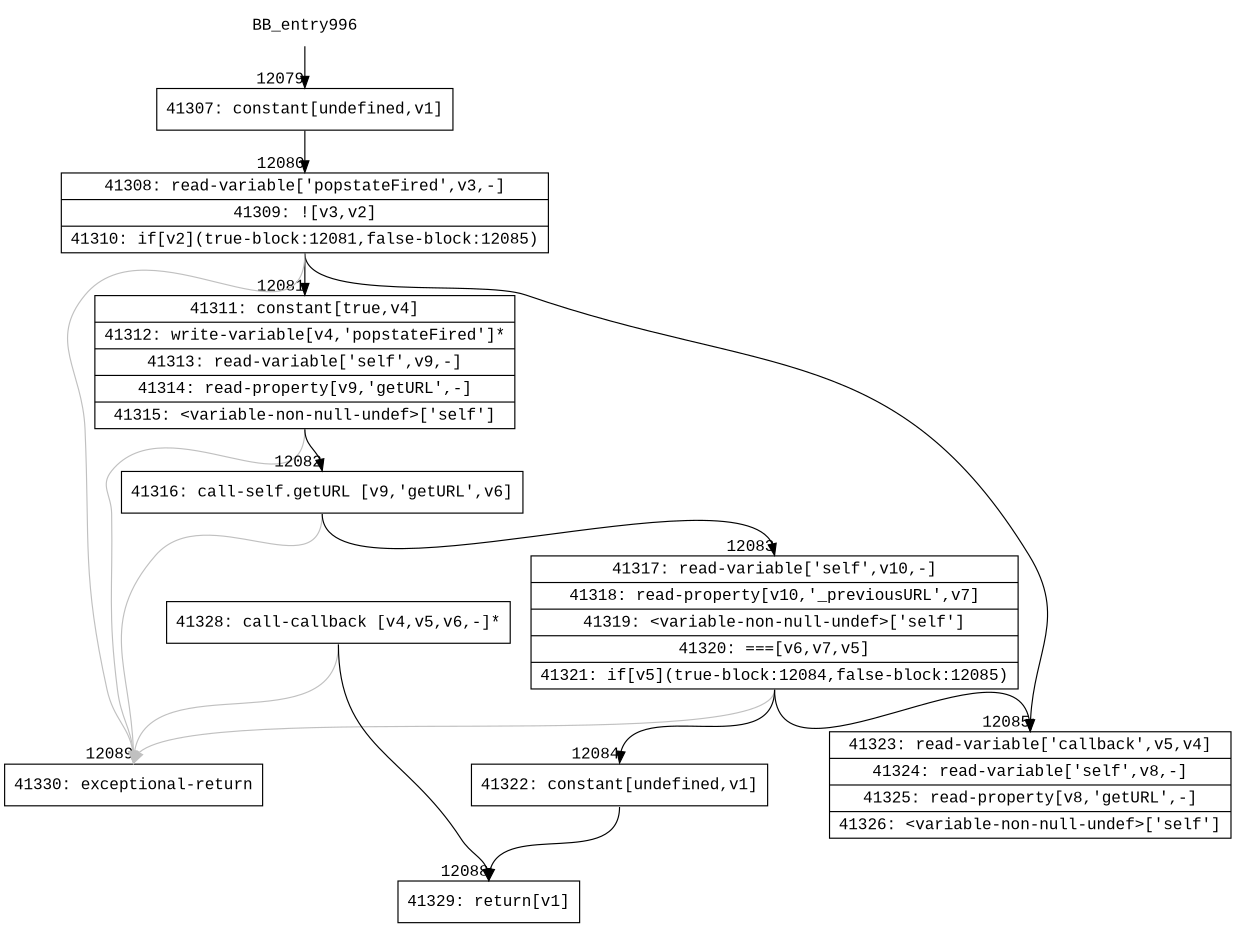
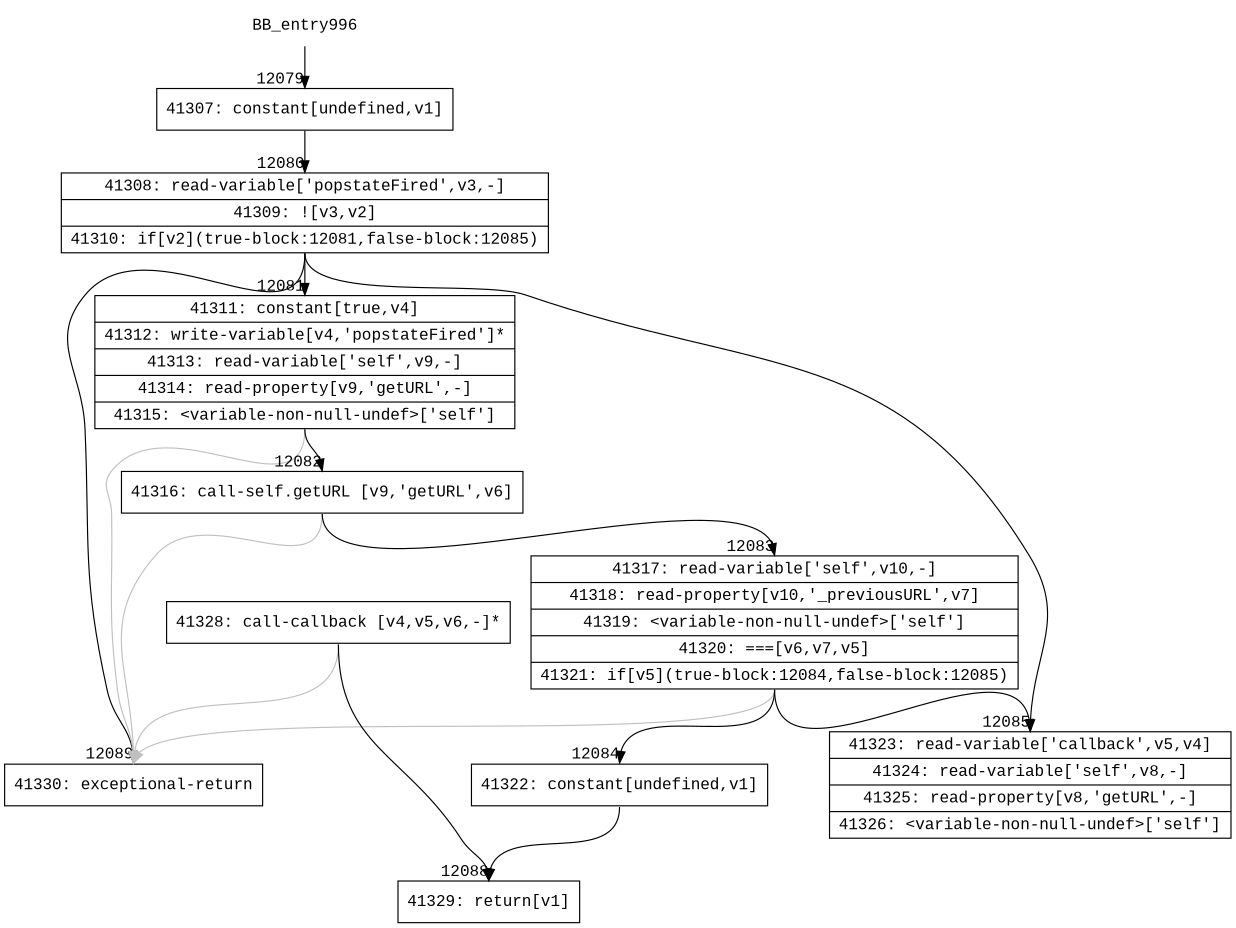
(80, 398) -> (80, 398)
